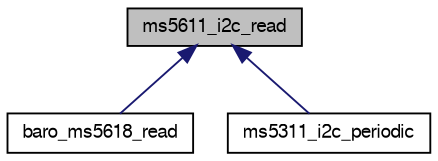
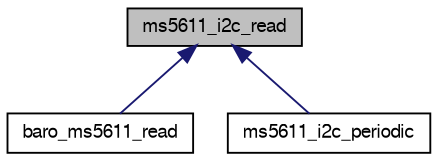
(100, 133) -> (100, 133)
(329, 133) -> (329, 133)
